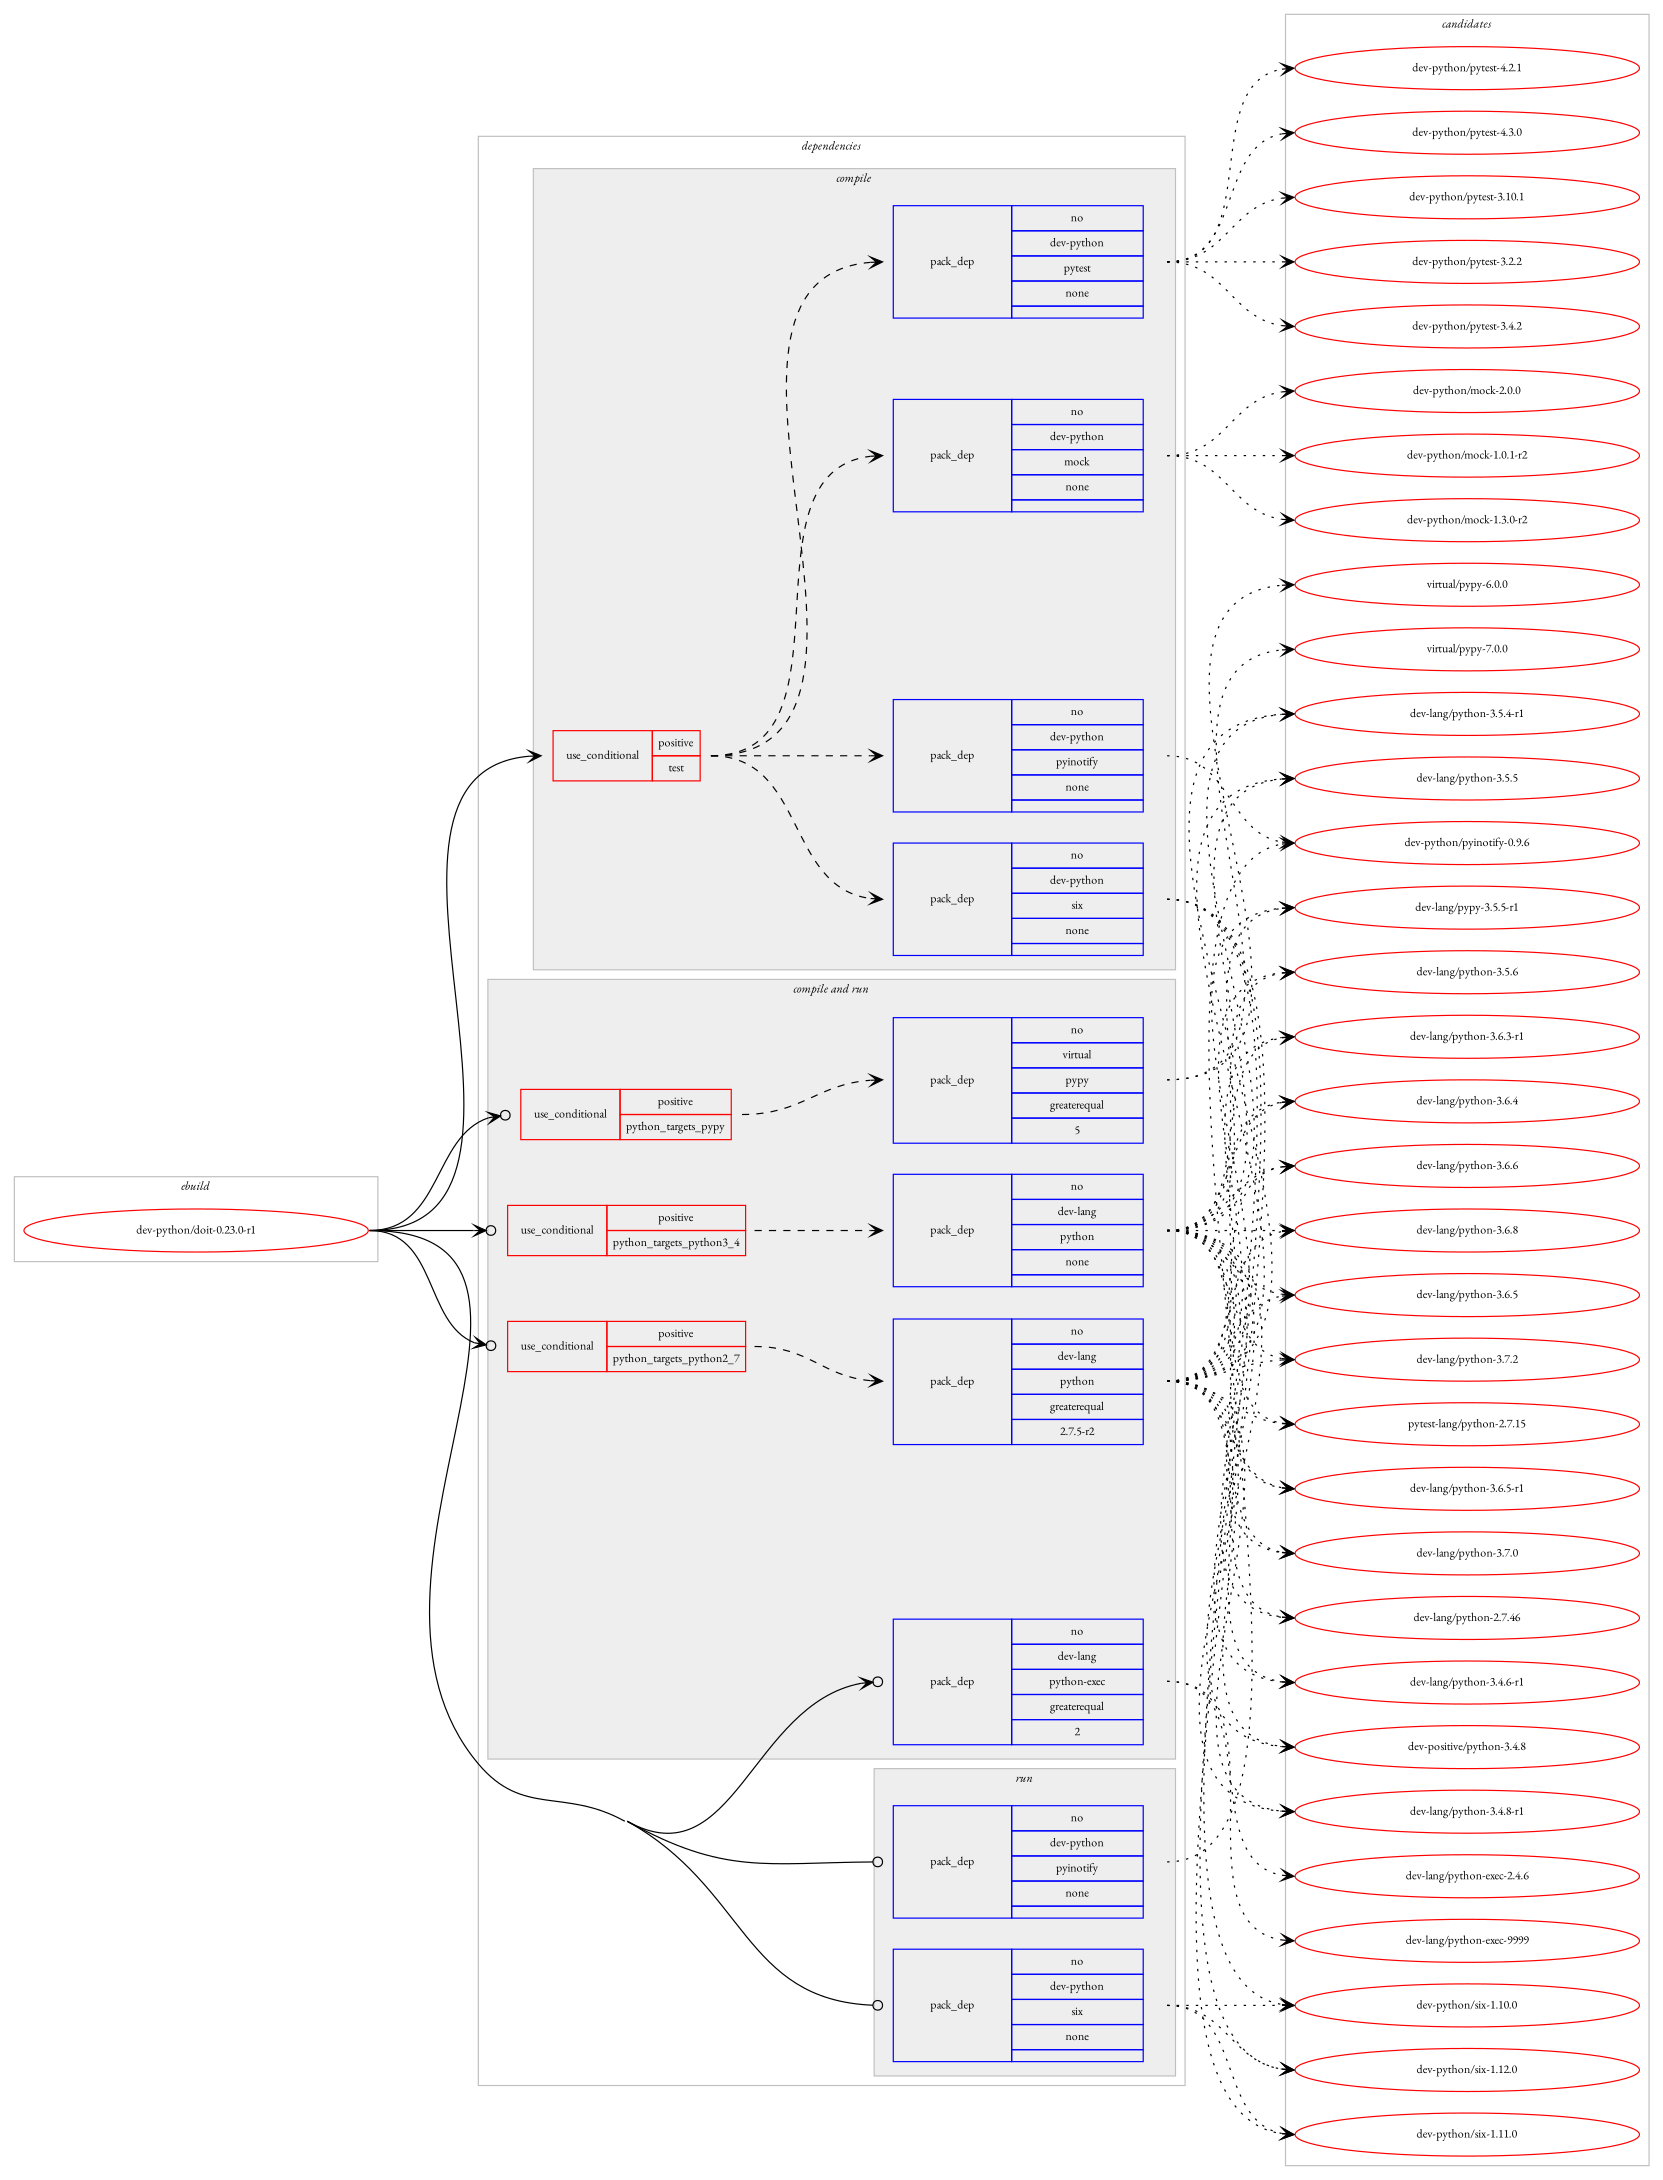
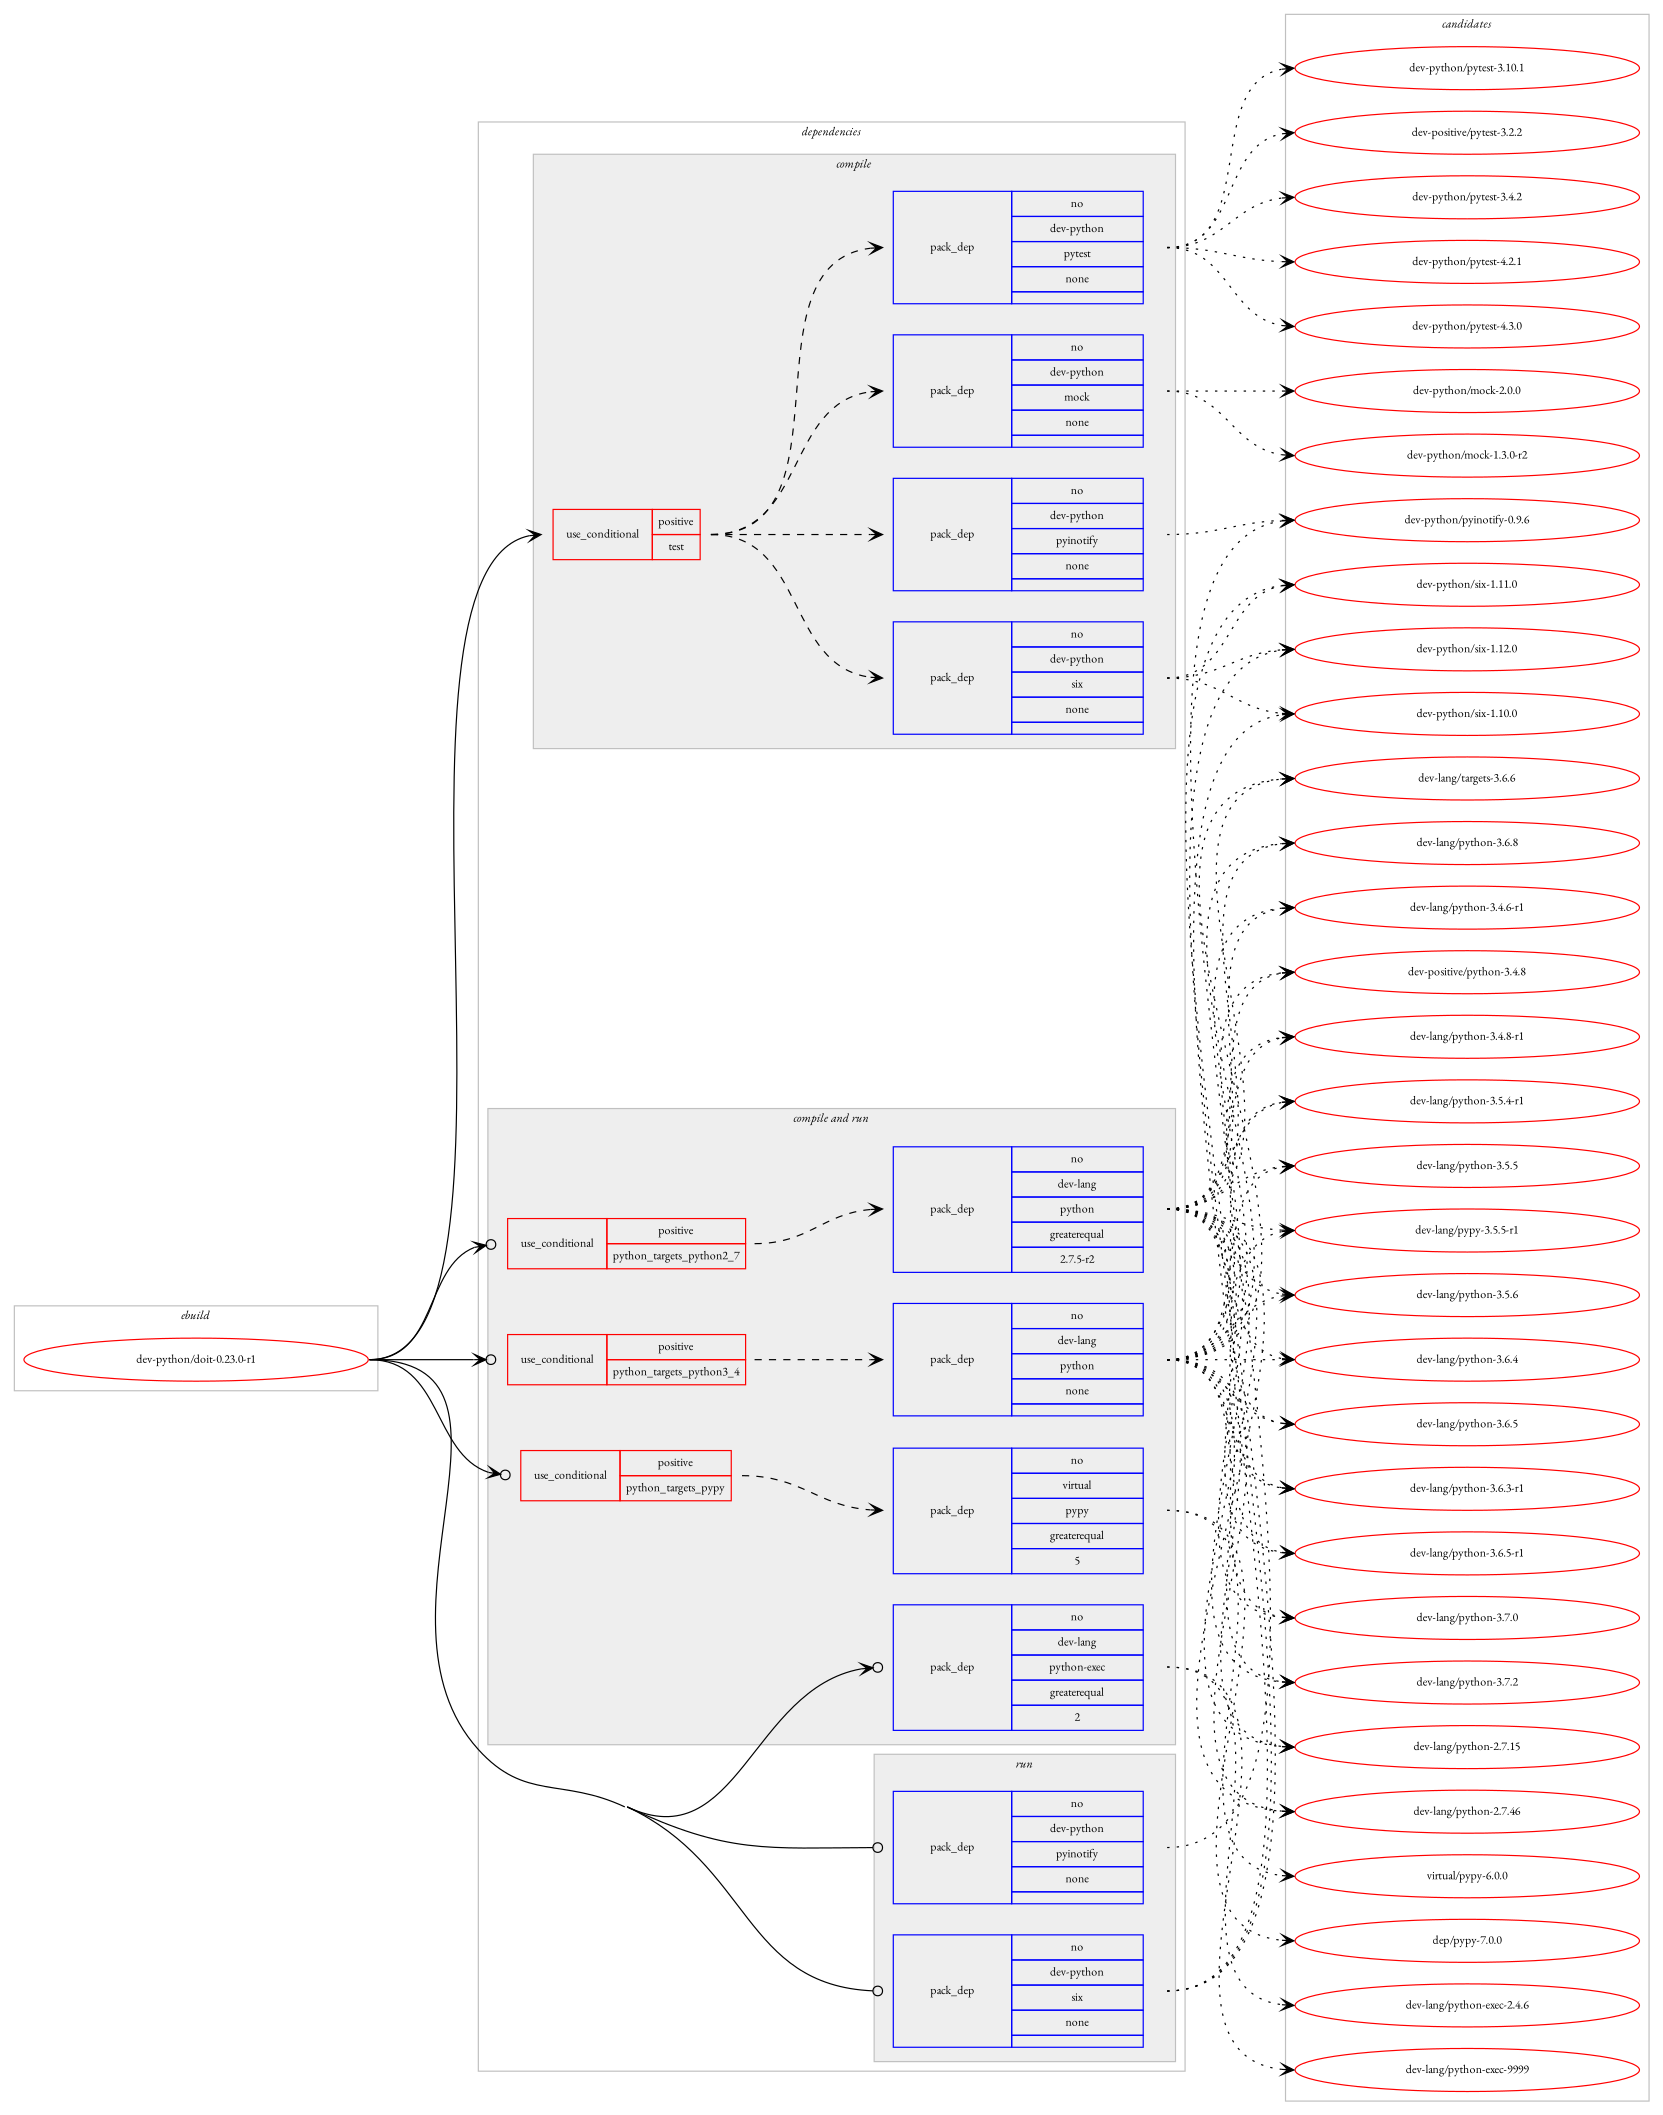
(1467, 262) -> (1467, 133)
(1467, 456) -> none
(1467, 649) -> (1467, 1941)
(1467, 1166) -> (1467, 778)
(1467, 1424) -> (1467, 1747)
